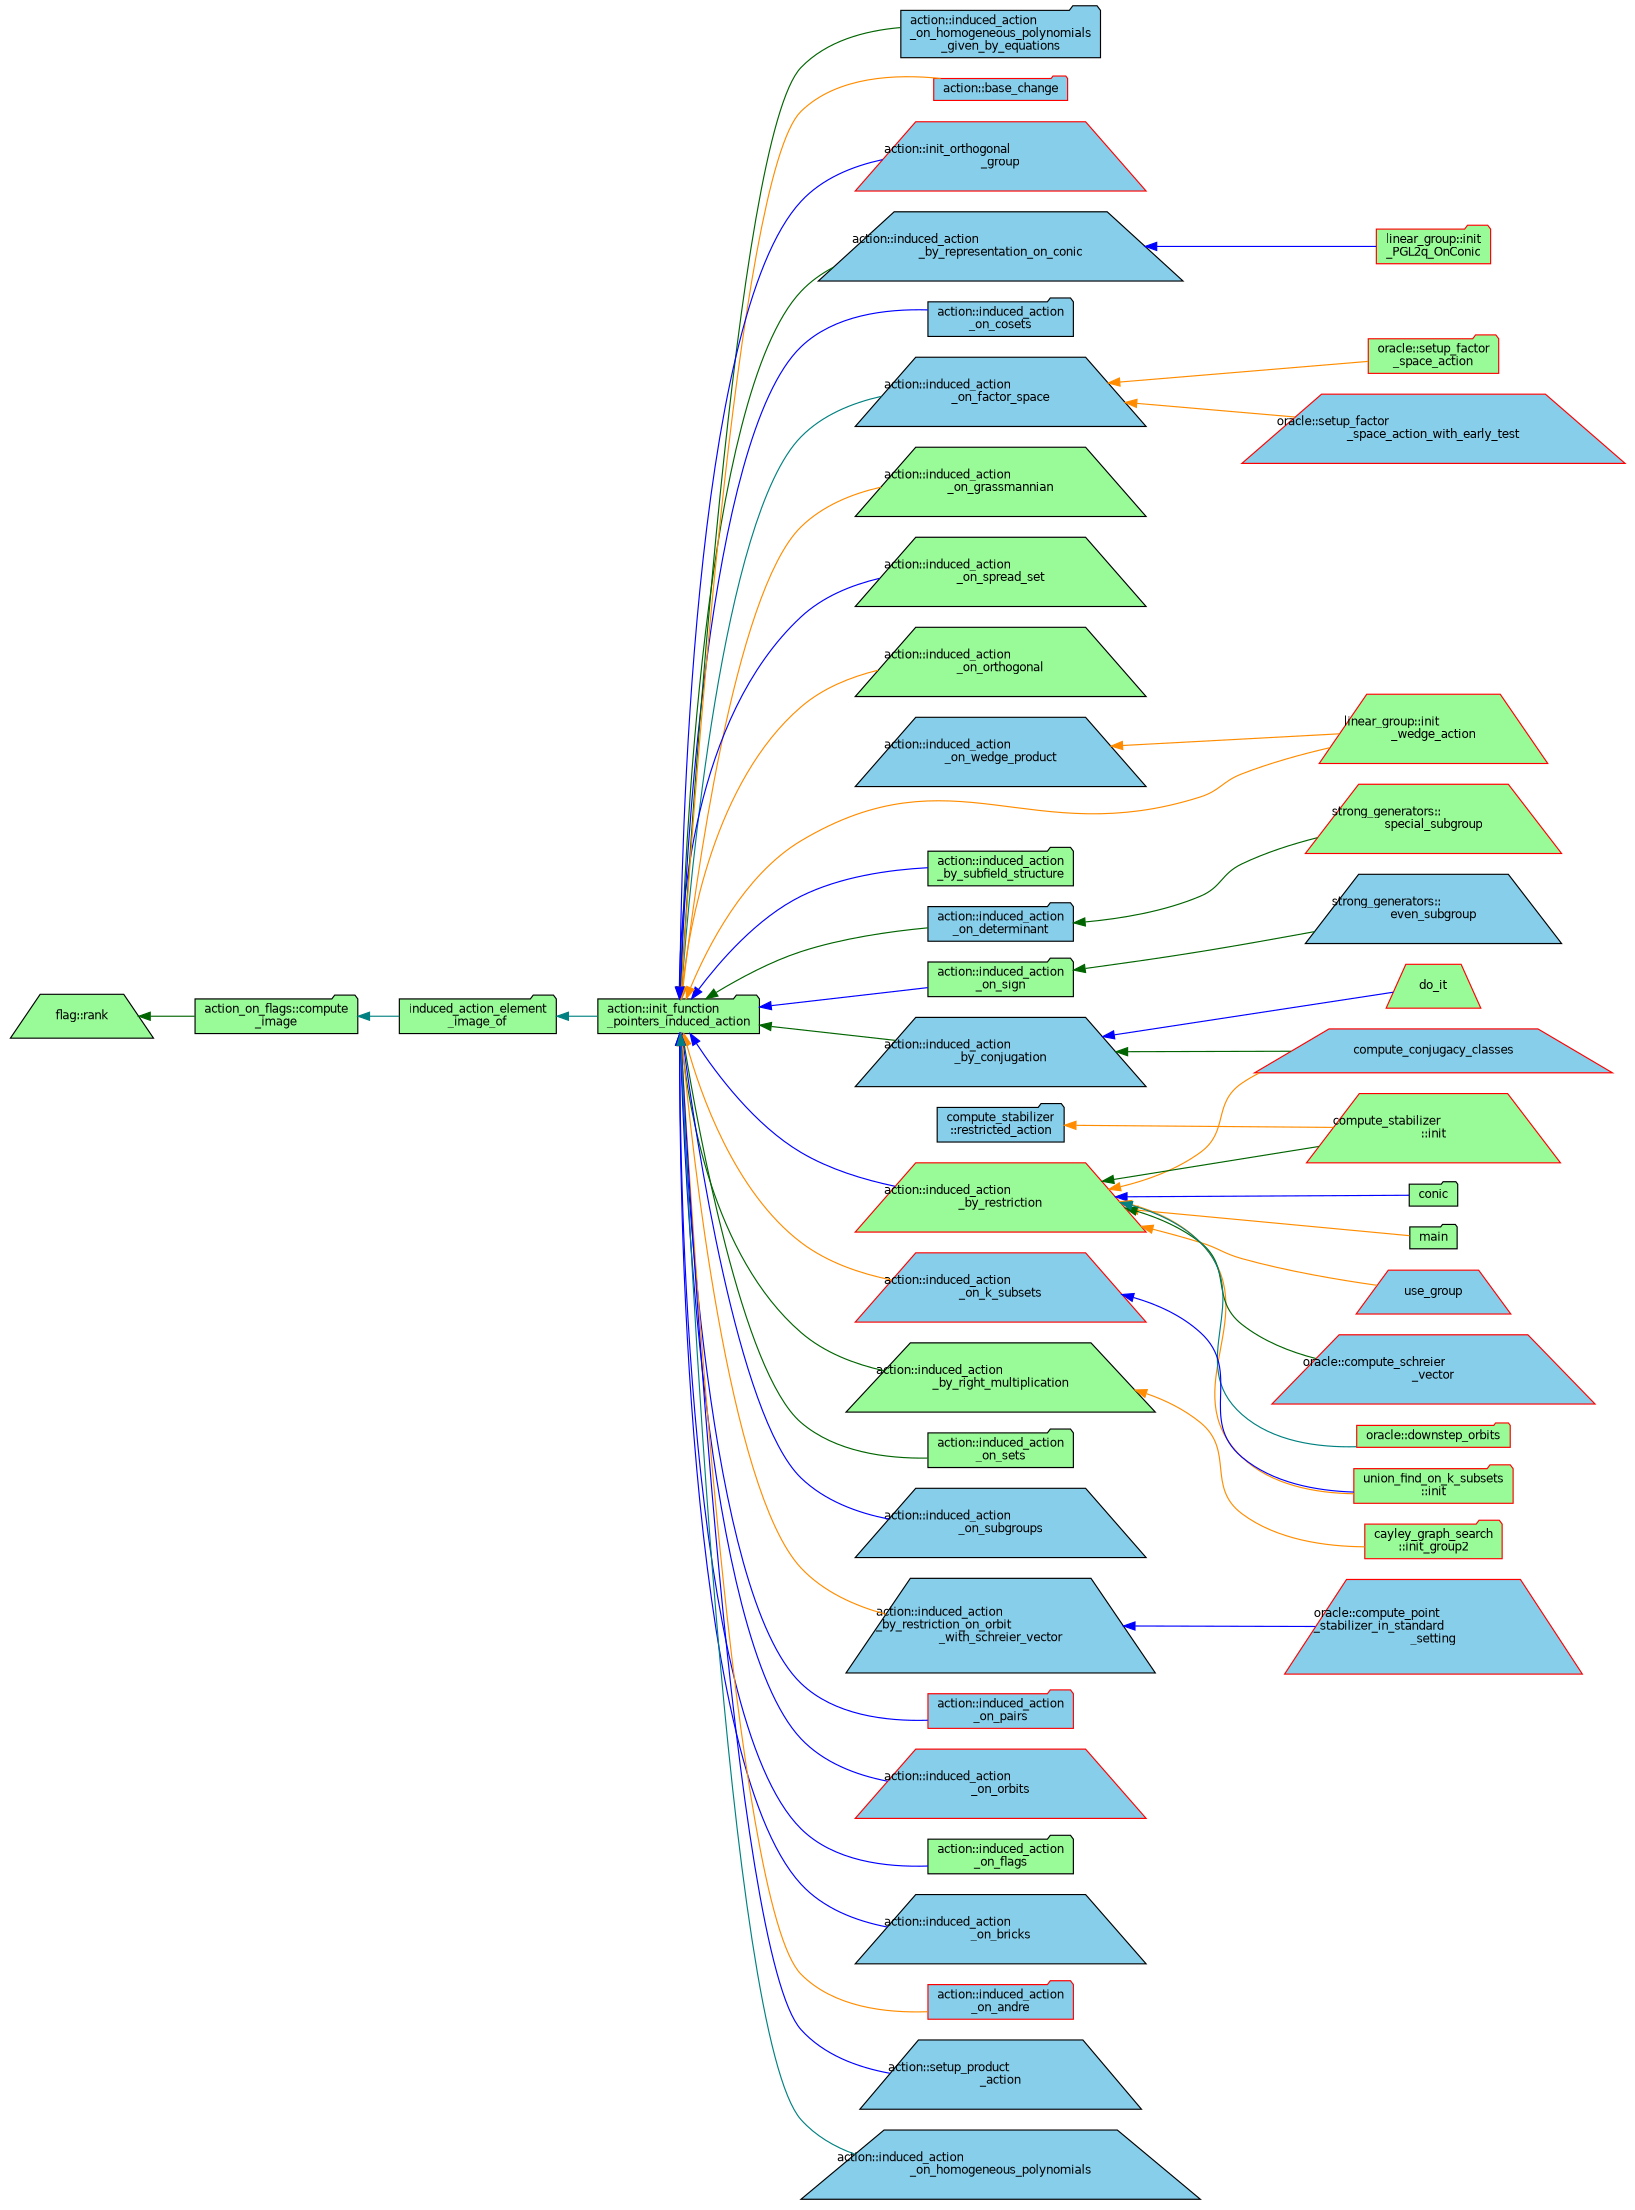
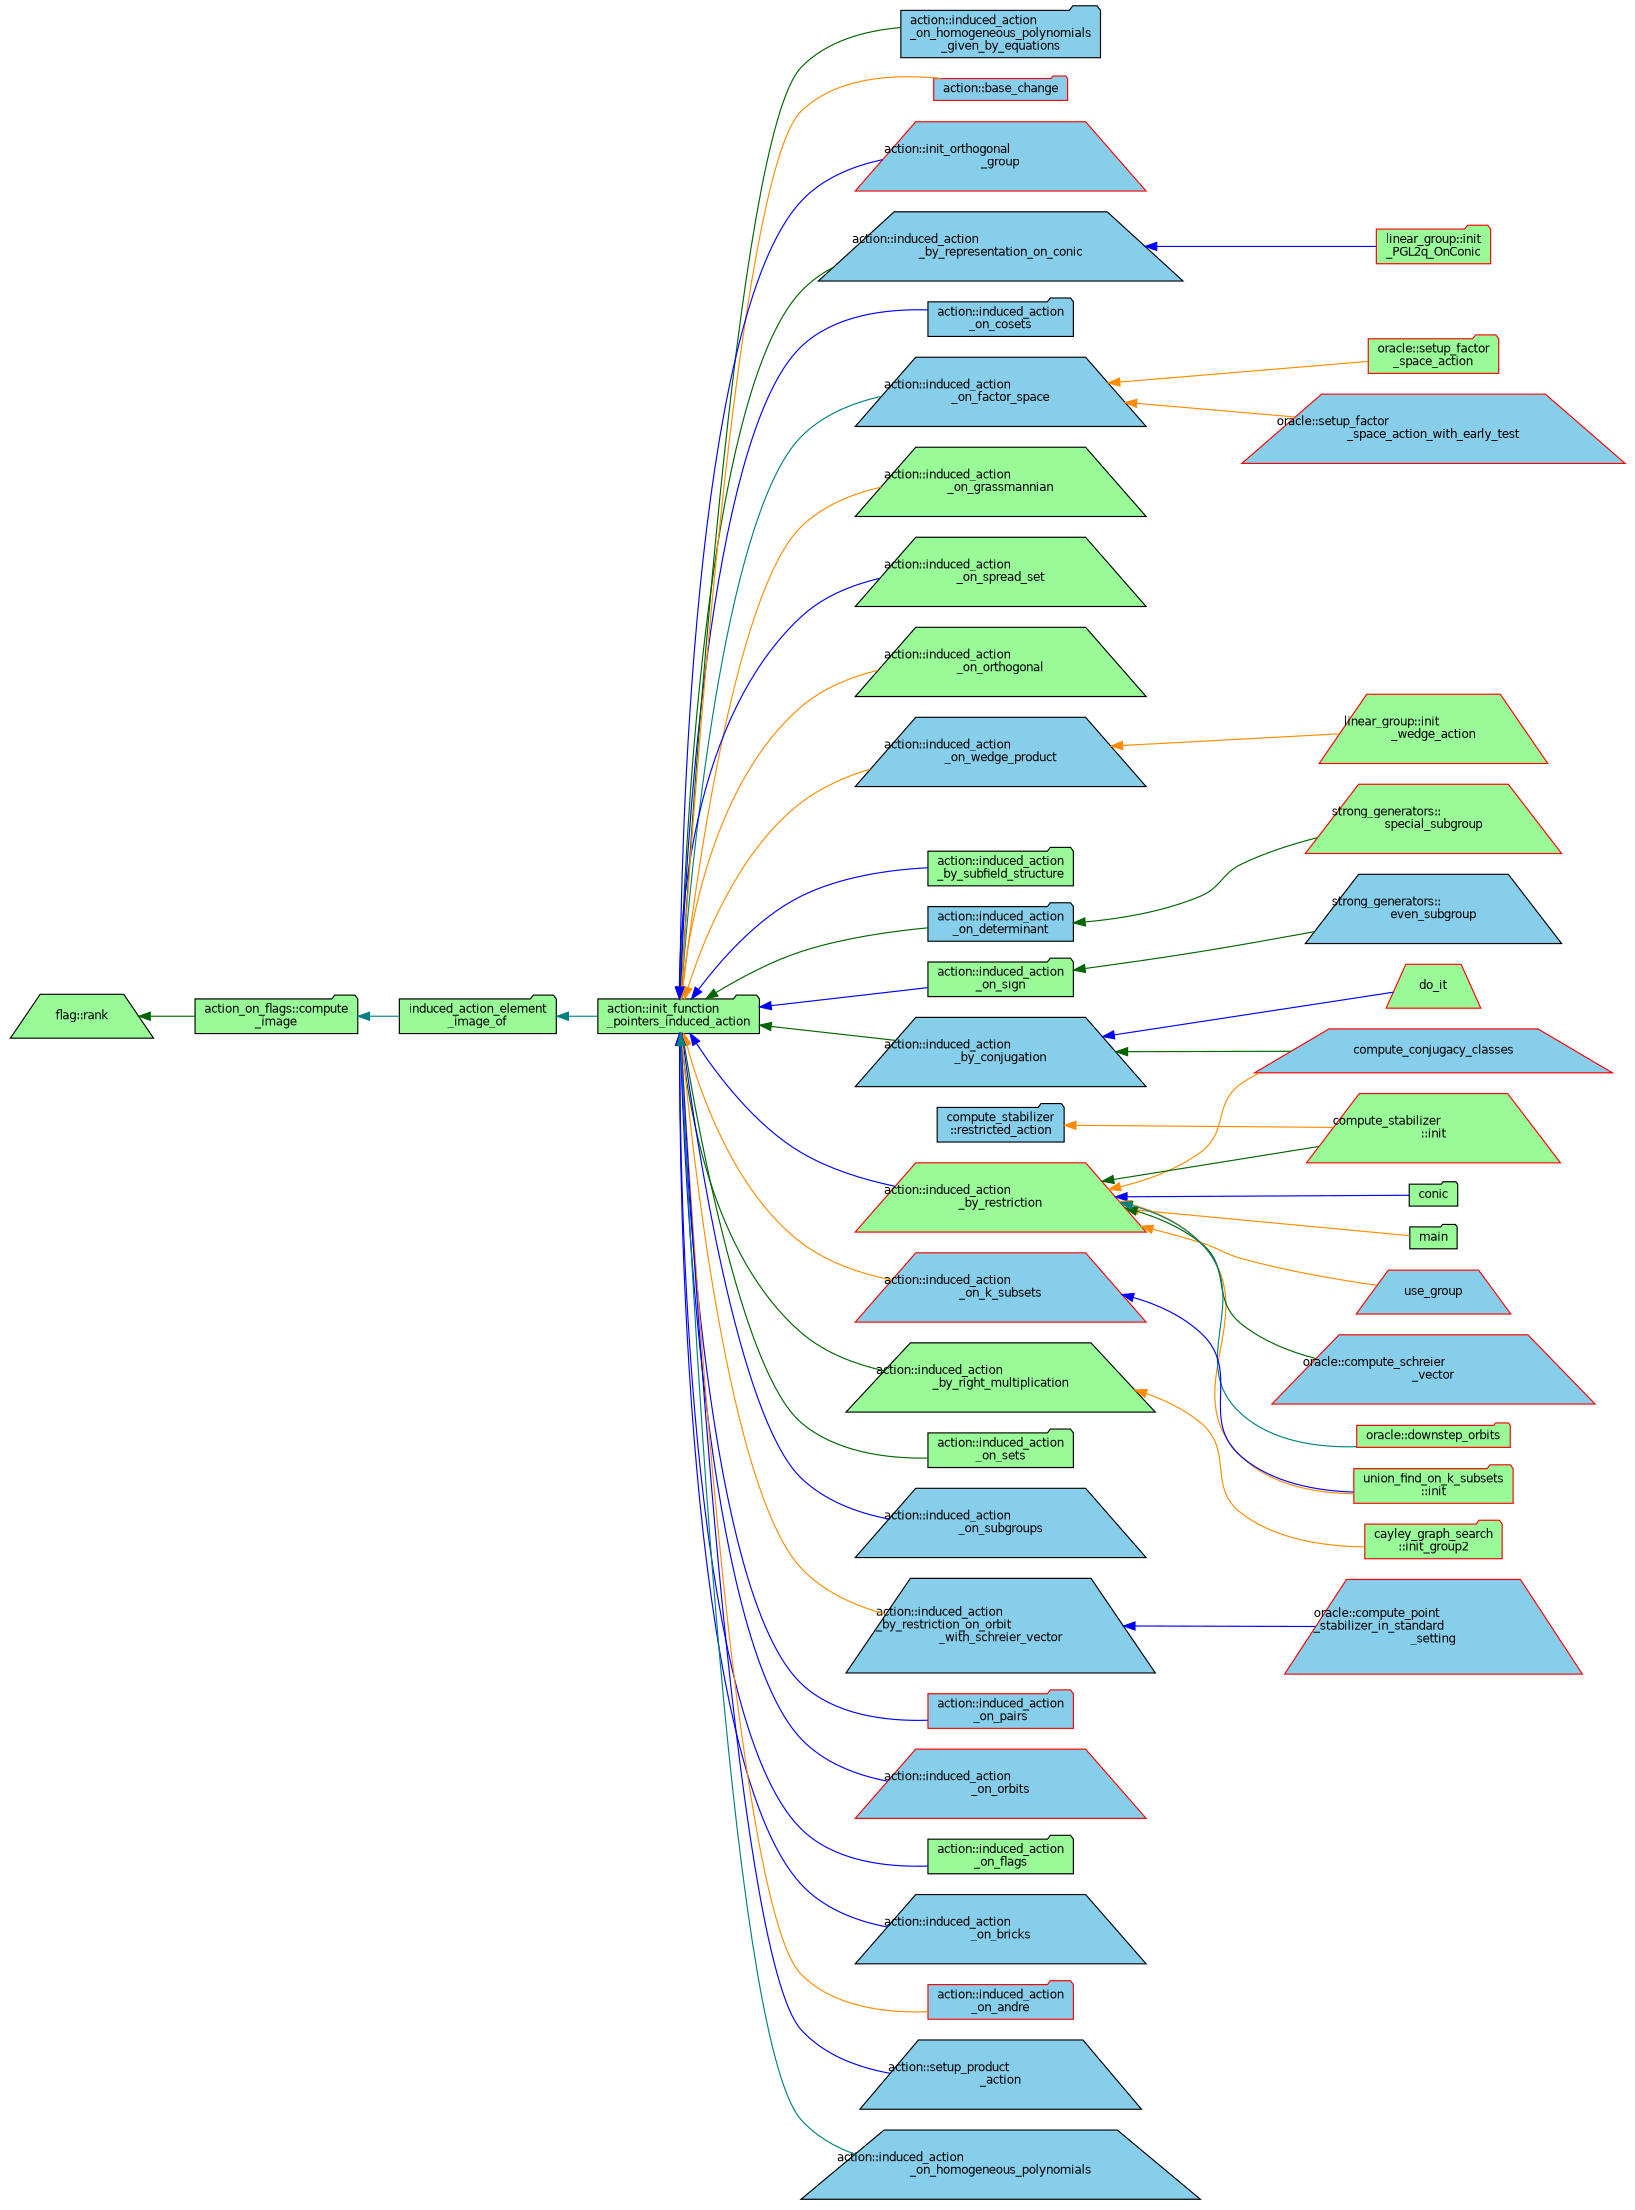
(975, 803) -> (753, 854)
